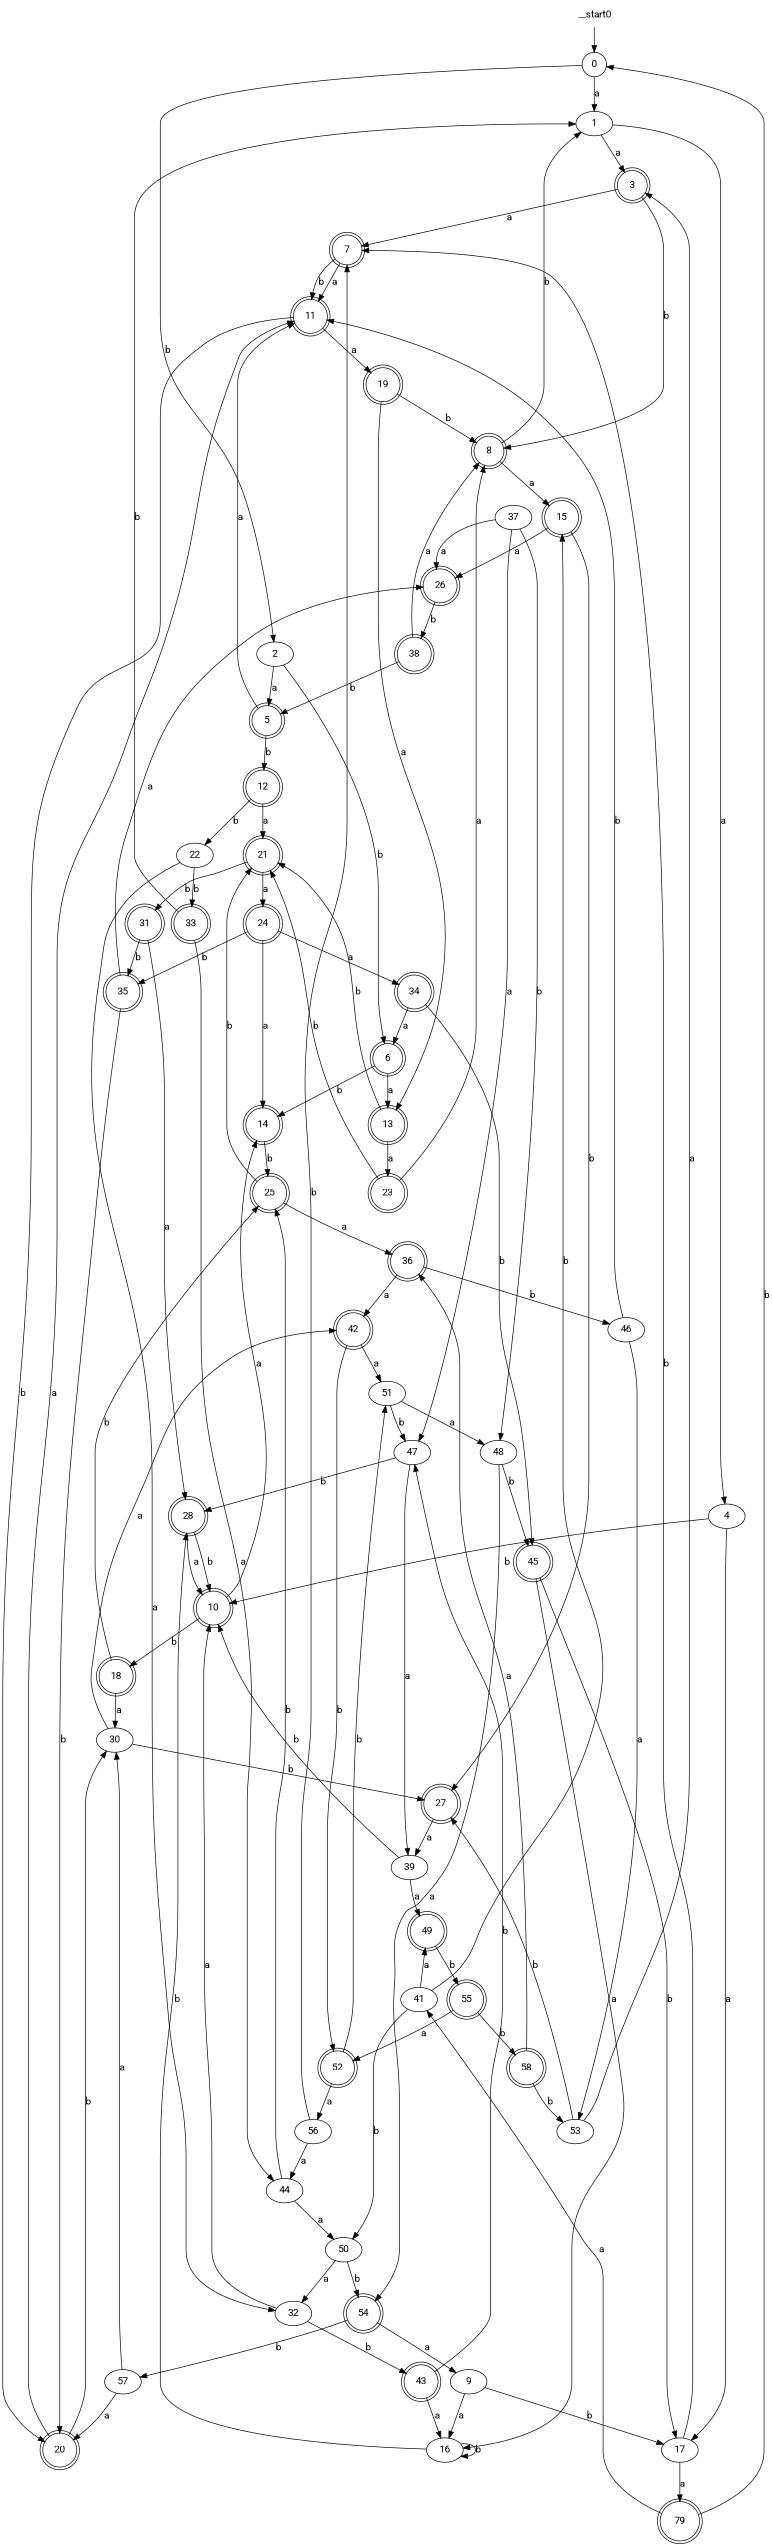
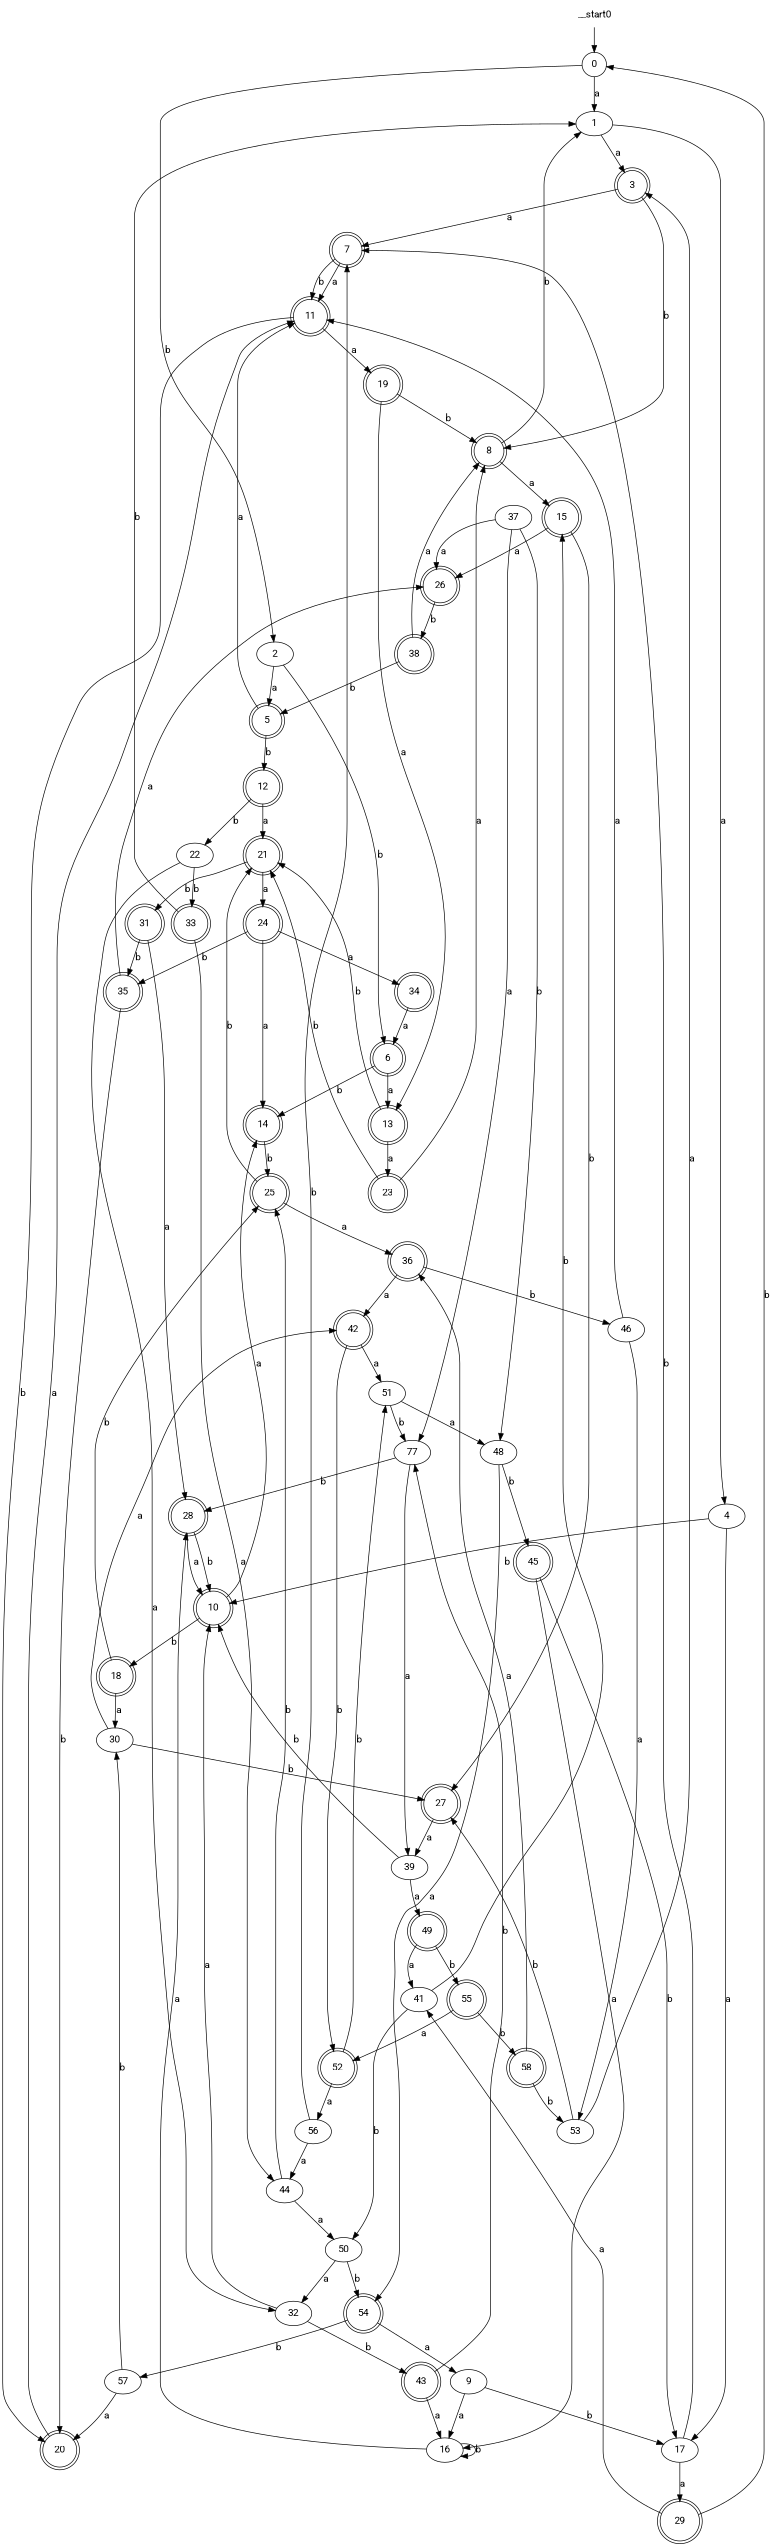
(617, 821) -> (617, 821)
(499, 1263) -> none
(412, 1453) -> (412, 1453)
(422, 1971) -> (408, 1962)
(177, 2000) -> (177, 2000)
(122, 2068) -> (122, 2068)
(86, 2096) -> none
(680, 2521) -> (680, 2521)
